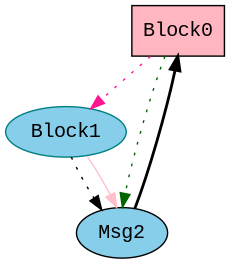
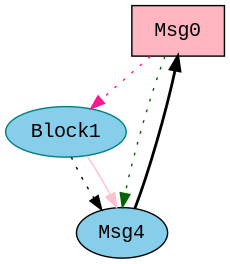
(178, 31) -> (178, 31)
(122, 233) -> (122, 233)
